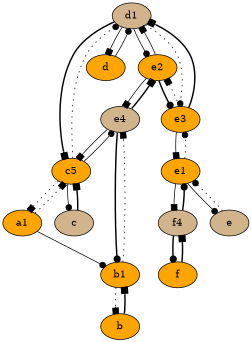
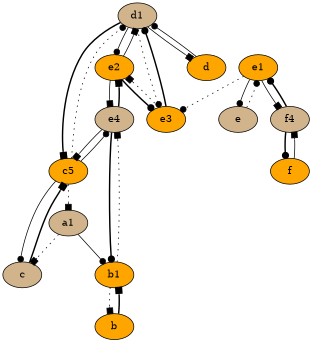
(191, 59) -> (157, 70)
(176, 142) -> none
(47, 201) -> (48, 246)
(22, 223) -> (68, 223)
(183, 252) -> (295, 149)
